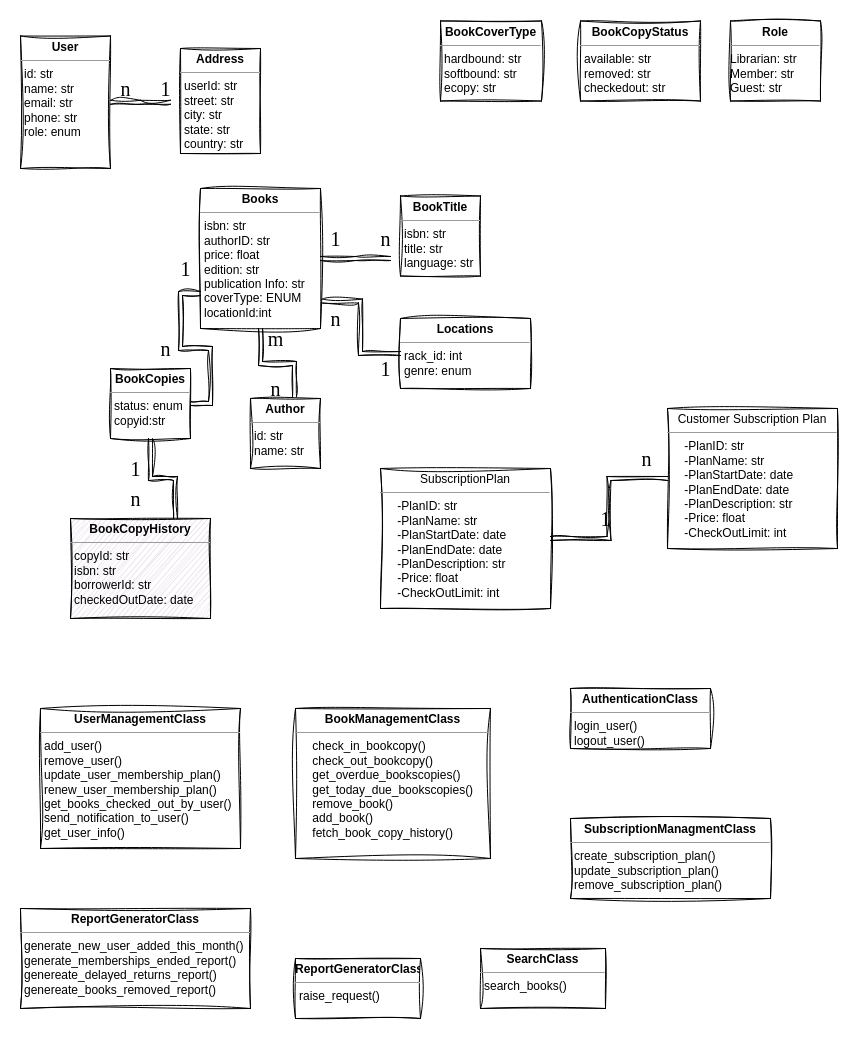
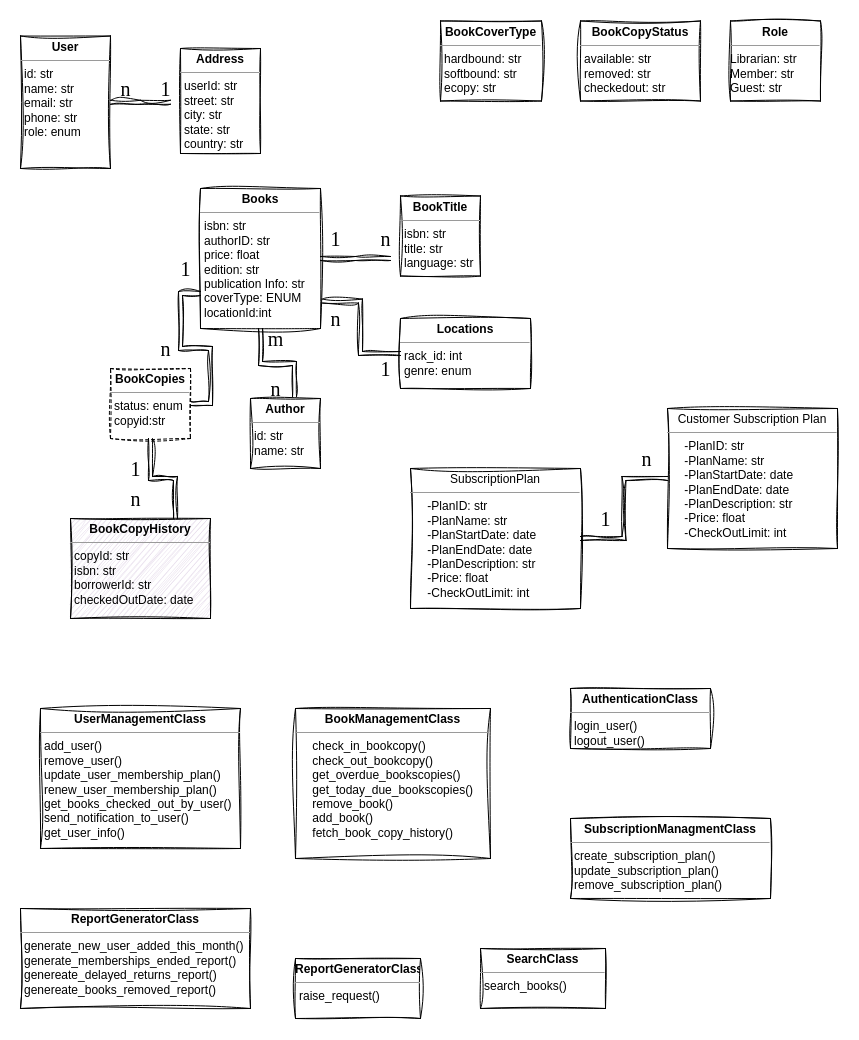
(151, 404) -> (151, 404)
(466, 539) -> (496, 539)
